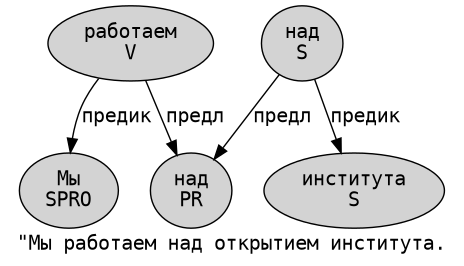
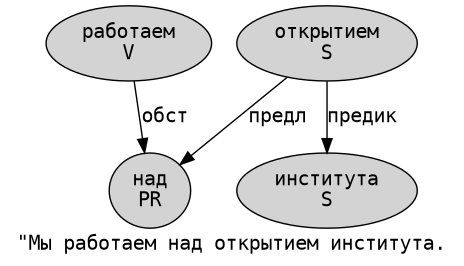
(302, 43) -> (327, 43)
(195, 117) -> (165, 117)
(69, 191) -> none
